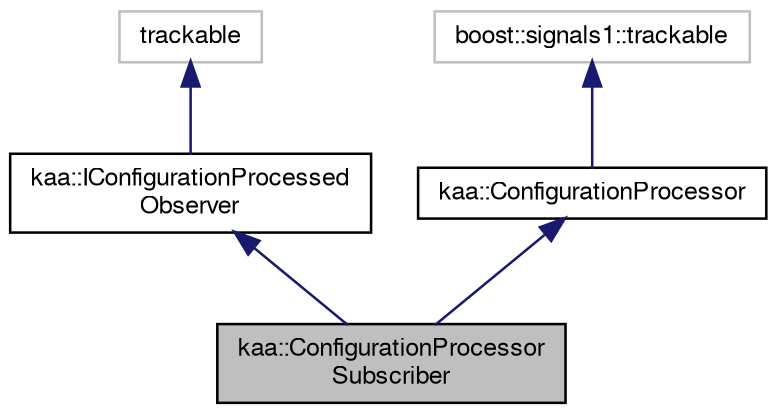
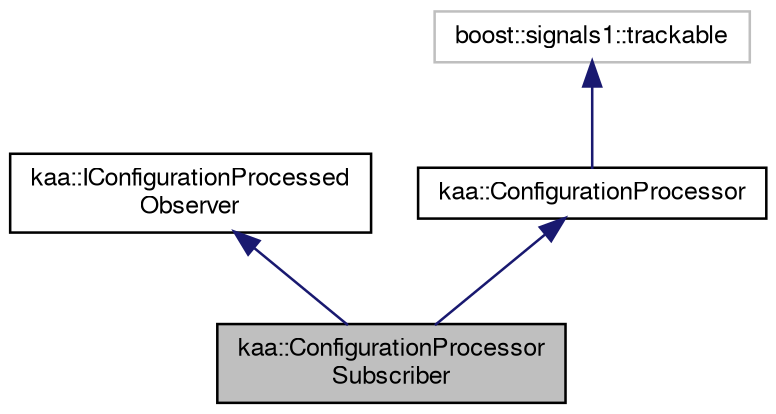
(191, 37) -> none
